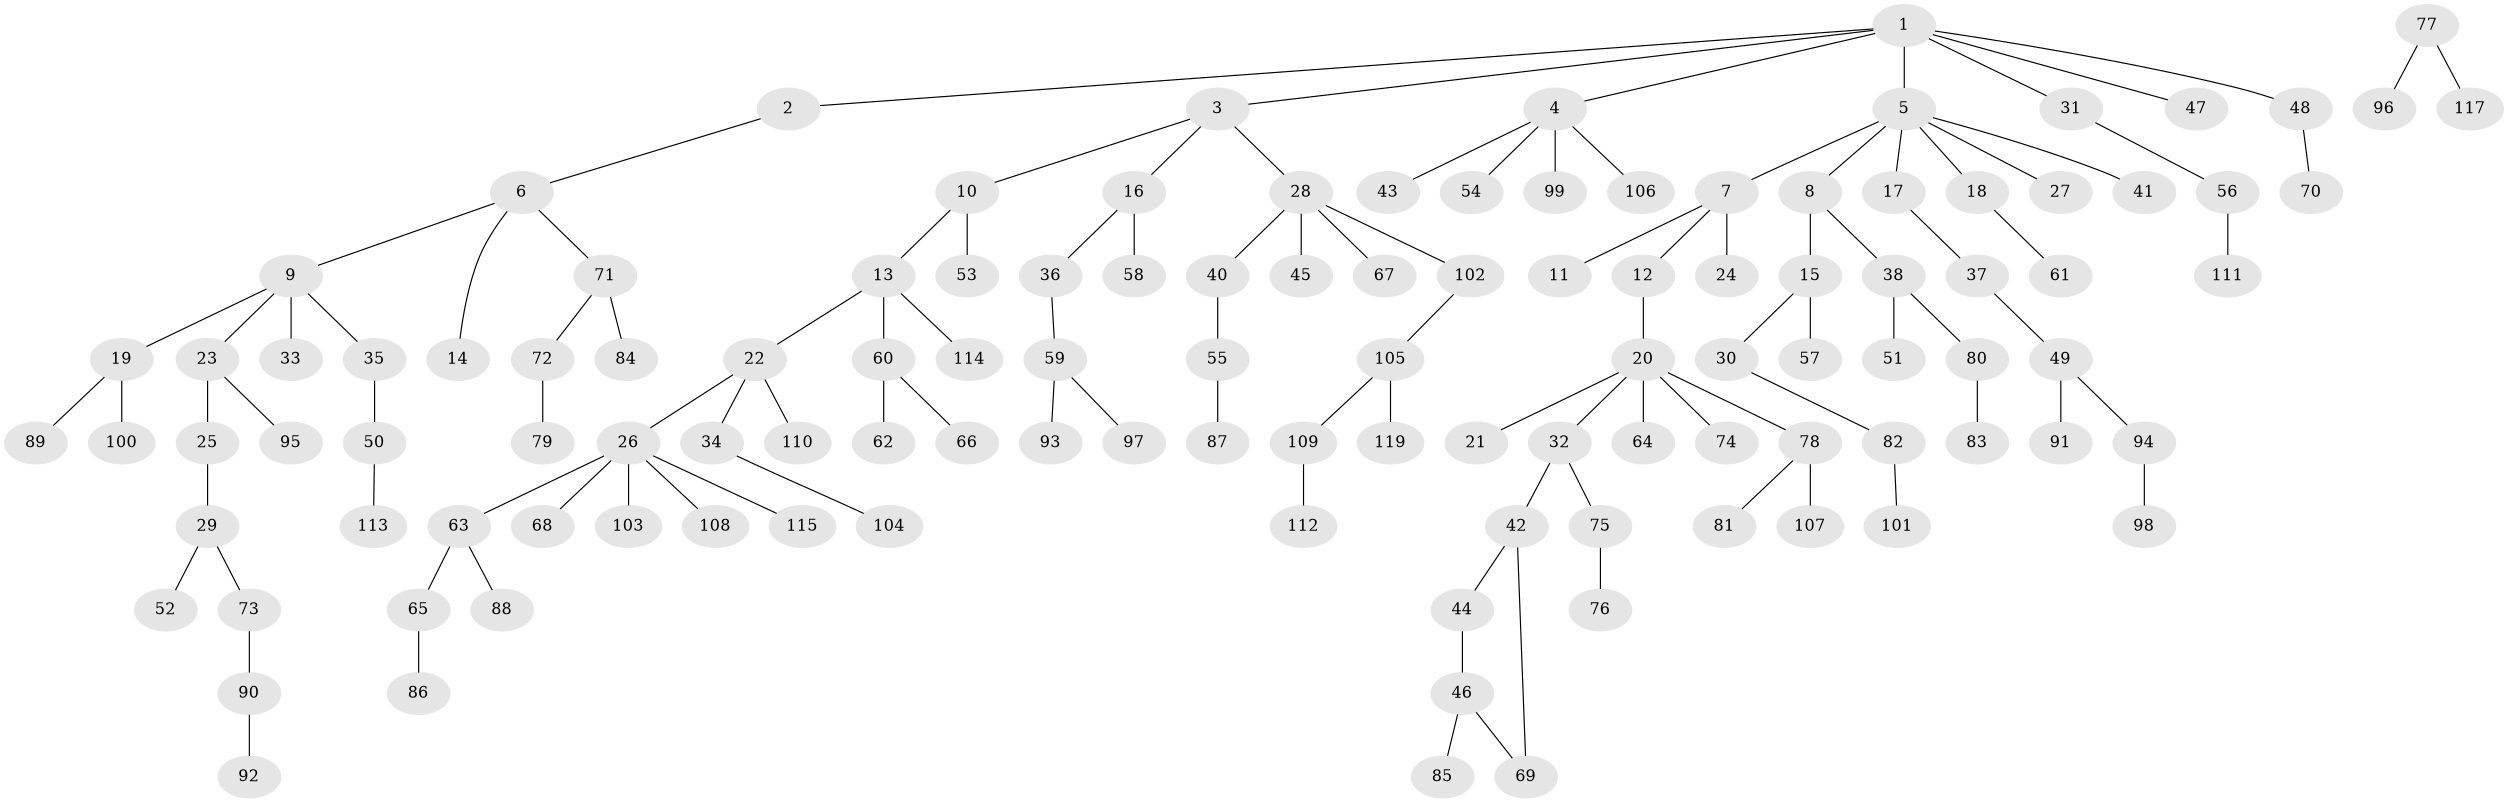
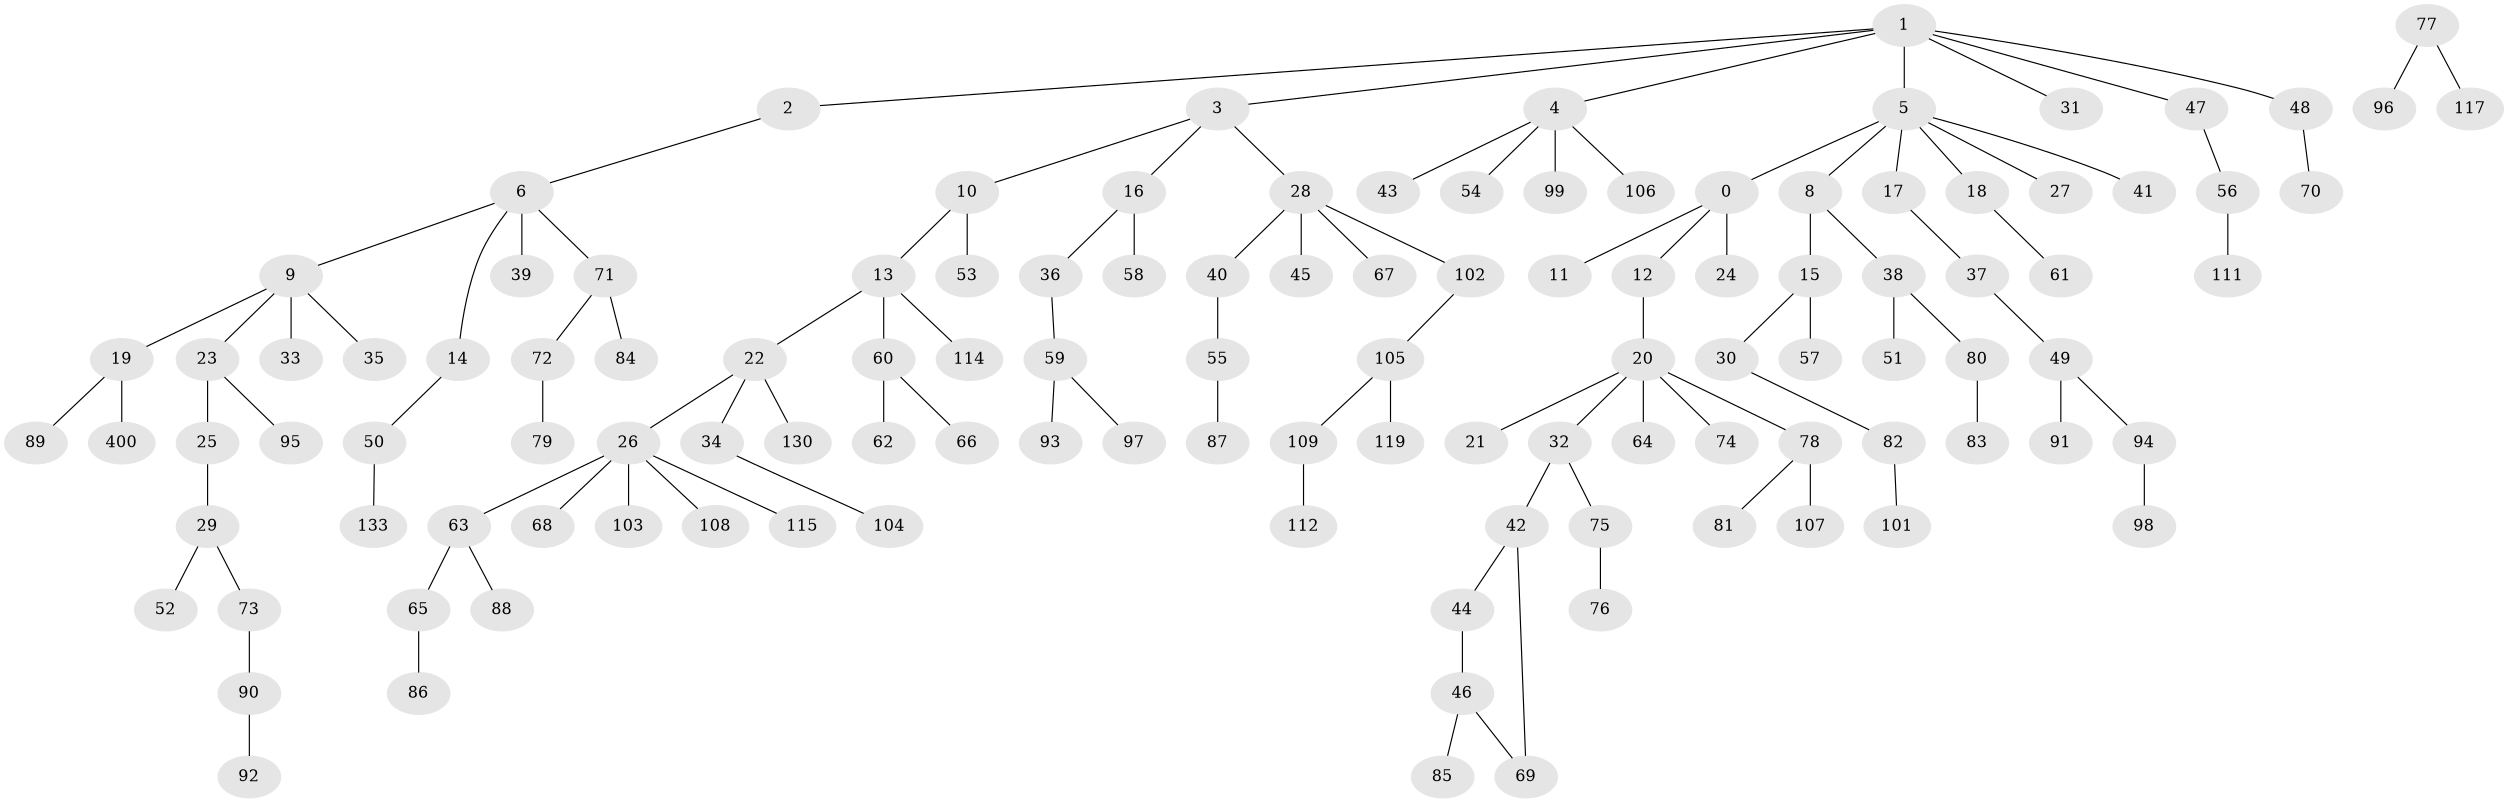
(2150, 151) -> (2212, 151)
(1727, 193) -> (1727, 193)
none -> (522, 276)
(375, 401) -> (416, 401)
(122, 443) -> (122, 443)
(798, 443) -> (798, 443)
(373, 527) -> (373, 527)
